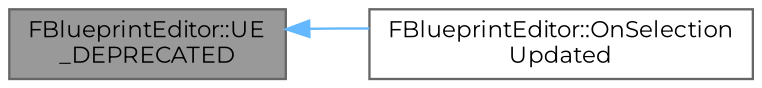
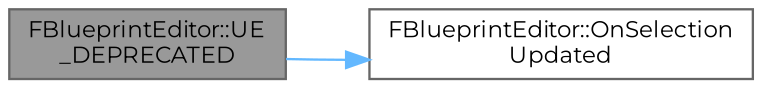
(339, 29) -> (316, 60)
